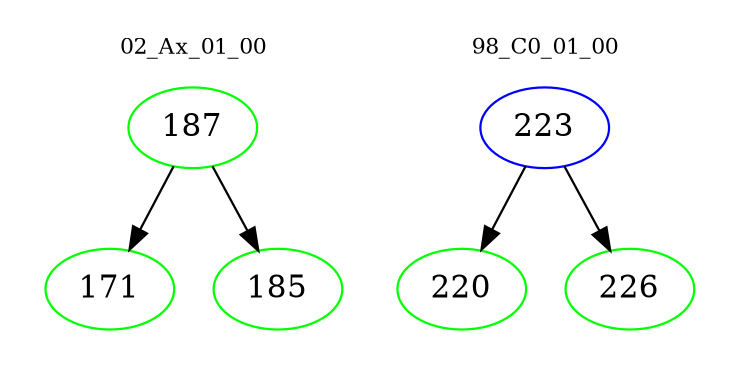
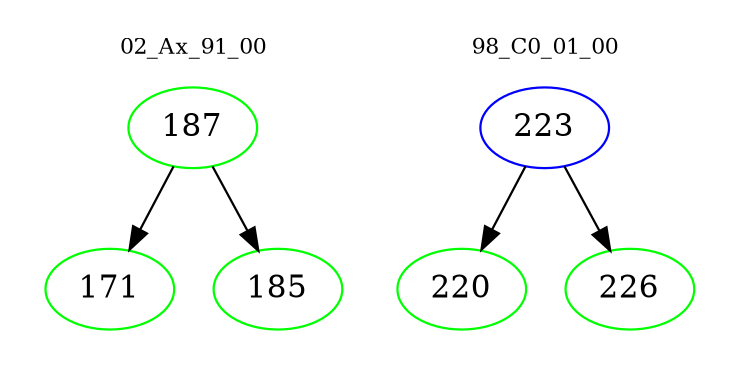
(194, 48) -> (194, 48)
